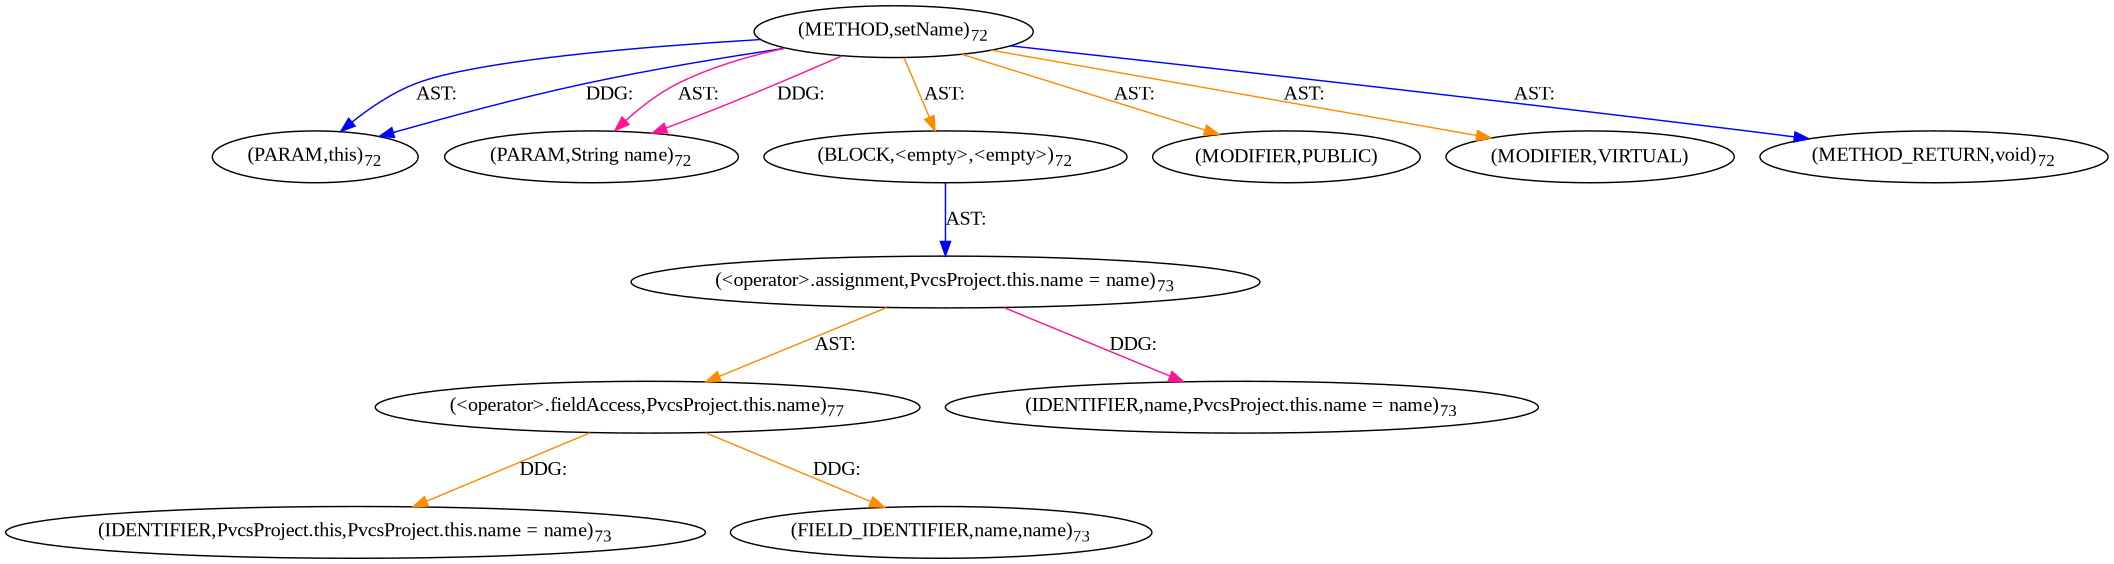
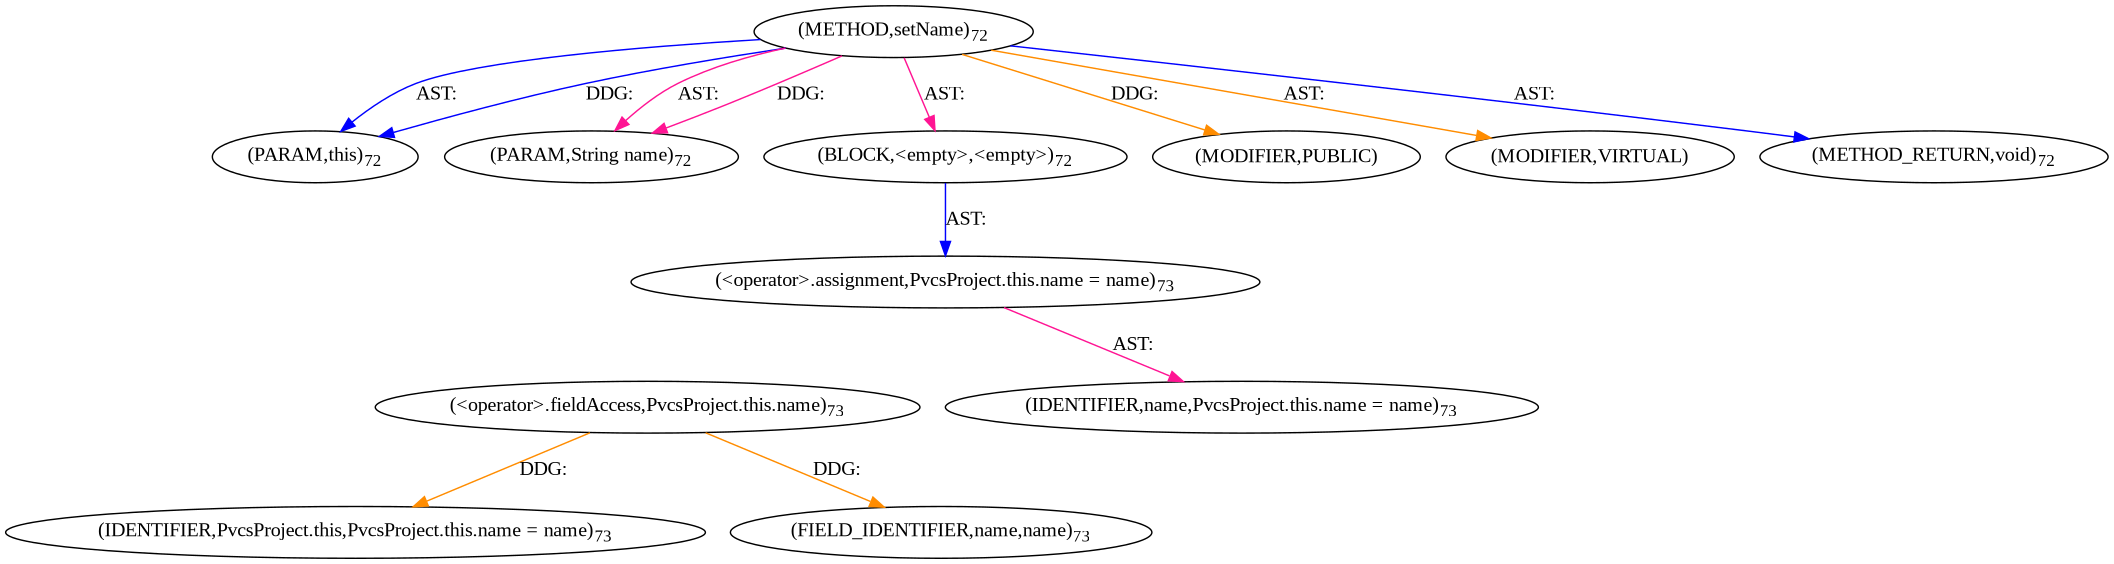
(917, 88) -> (917, 88)
(1138, 94) -> (1138, 94)
(803, 342) -> none
(1136, 345) -> (1136, 345)
(836, 405) -> (836, 405)
